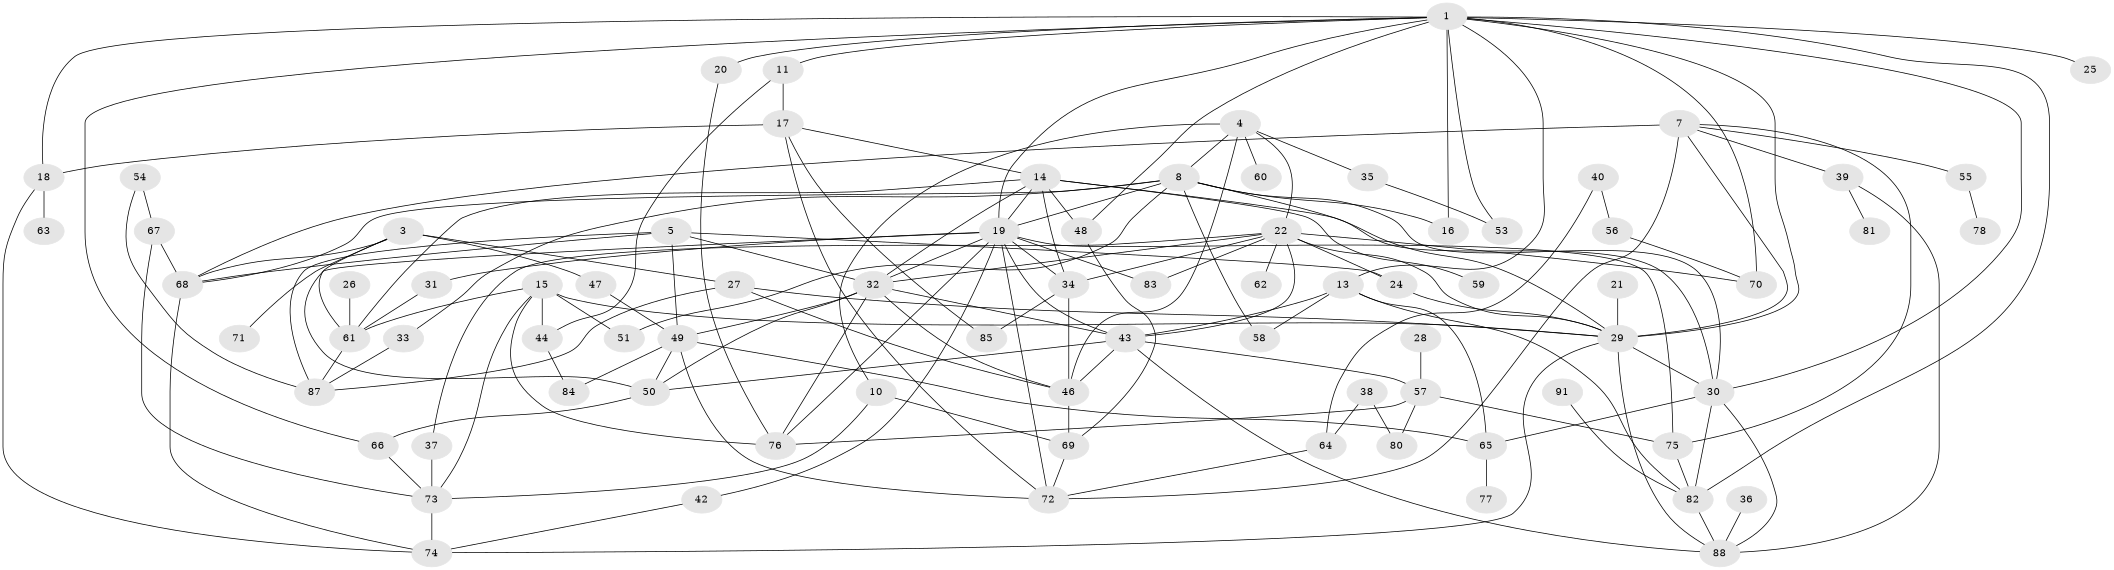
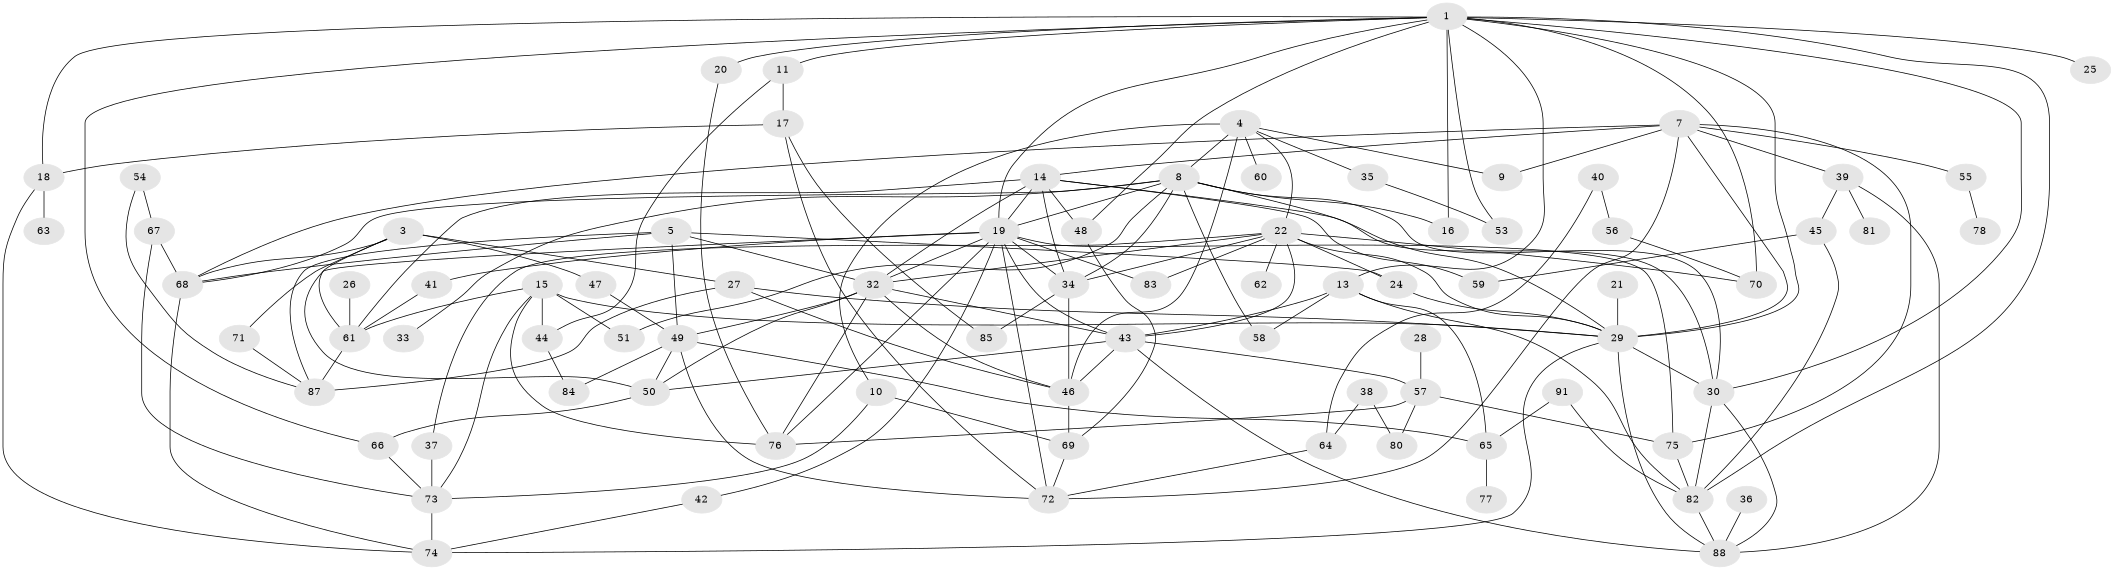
(912, 151) -> (1374, 145)
none -> (1502, 178)
none -> (1816, 231)
none -> (1141, 237)
(432, 285) -> (432, 285)
(361, 365) -> (277, 365)
(1600, 419) -> (1518, 423)
